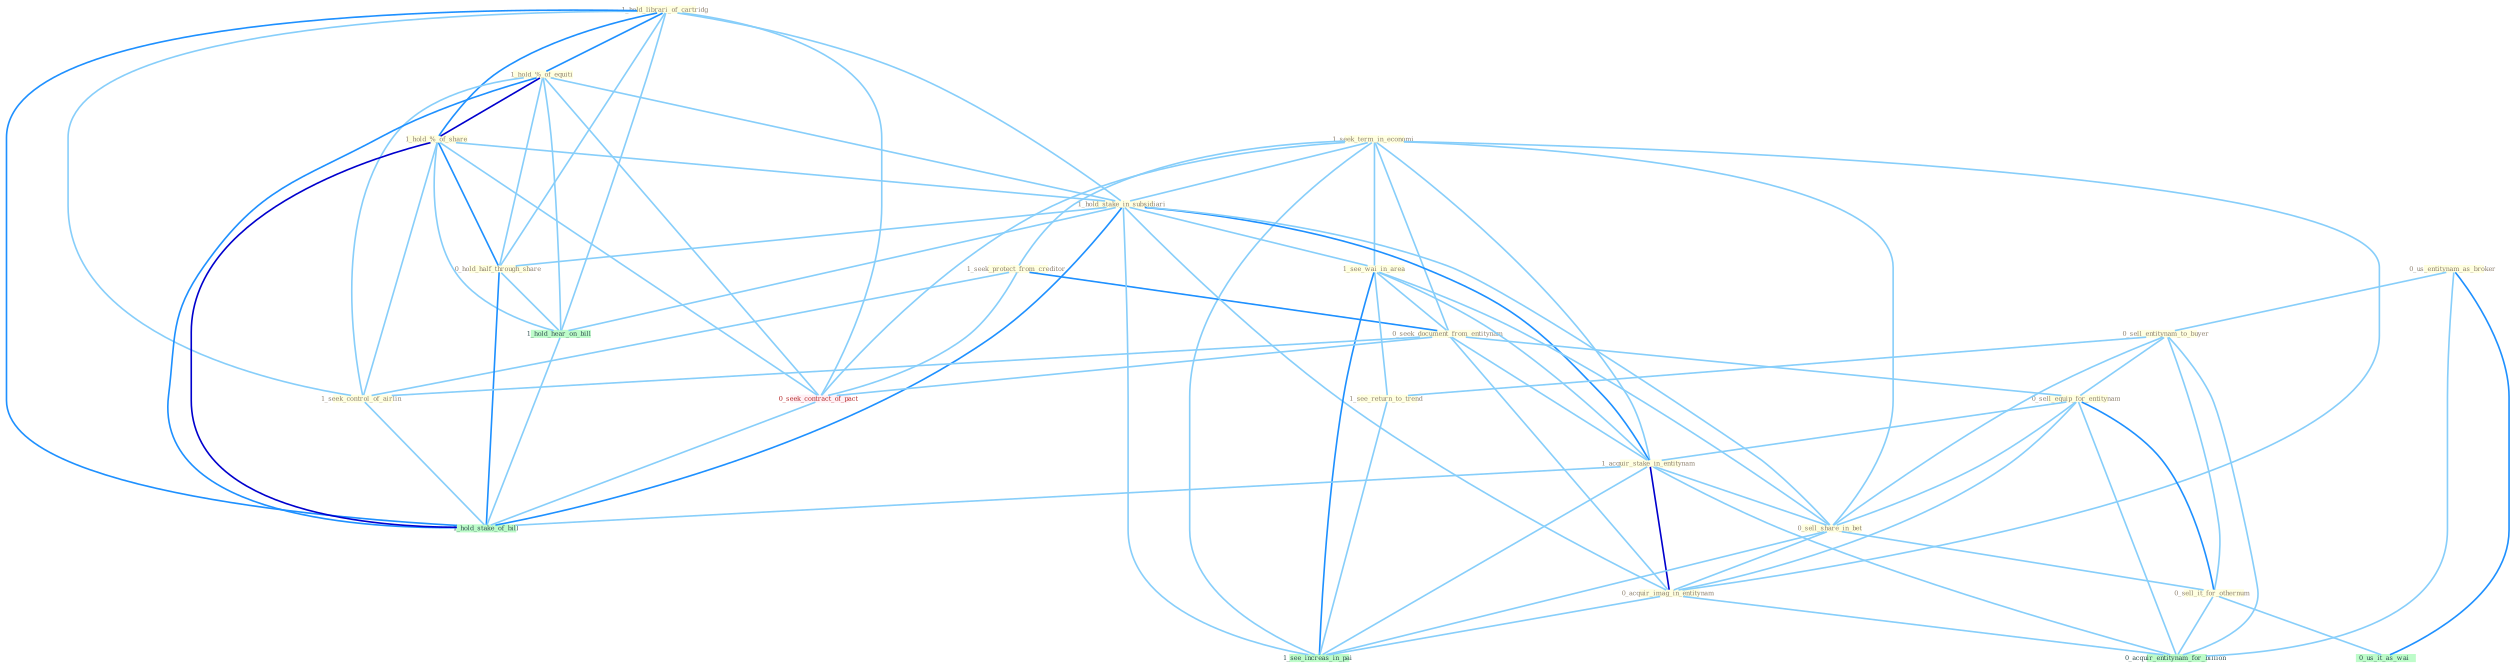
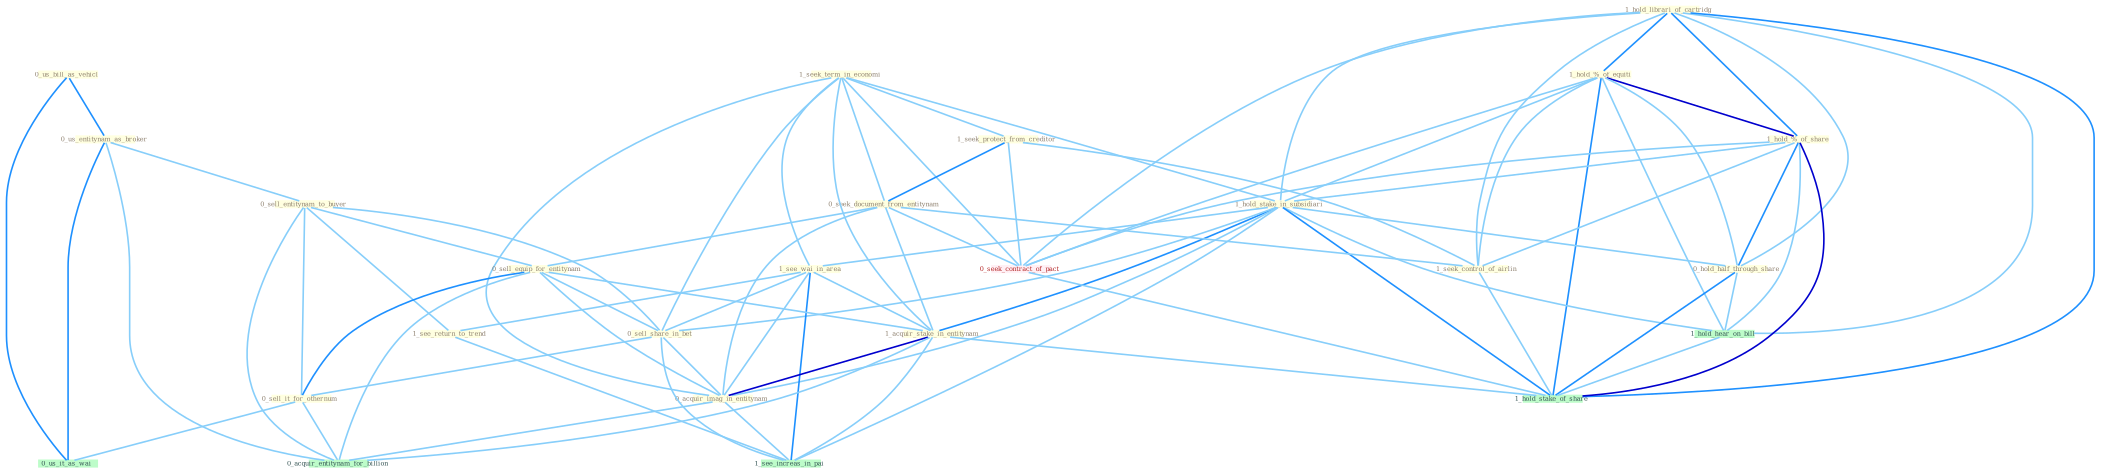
none -> (68, 75)
(1412, 301) -> (767, 334)
(1190, 395) -> none
(1741, 496) -> none
(486, 528) -> (1553, 399)
